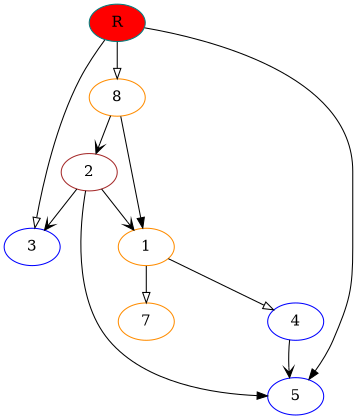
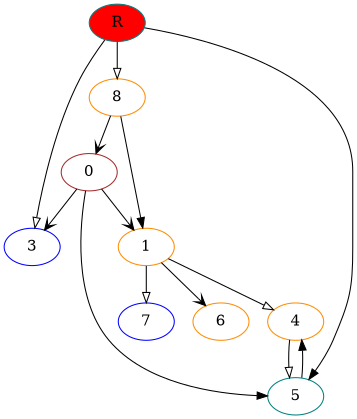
(89, 172) -> (89, 172)
(146, 322) -> (146, 322)
none -> (221, 322)
(296, 322) -> (296, 322)
(289, 354) -> (289, 354)
none -> (303, 364)
(296, 396) -> (296, 396)
